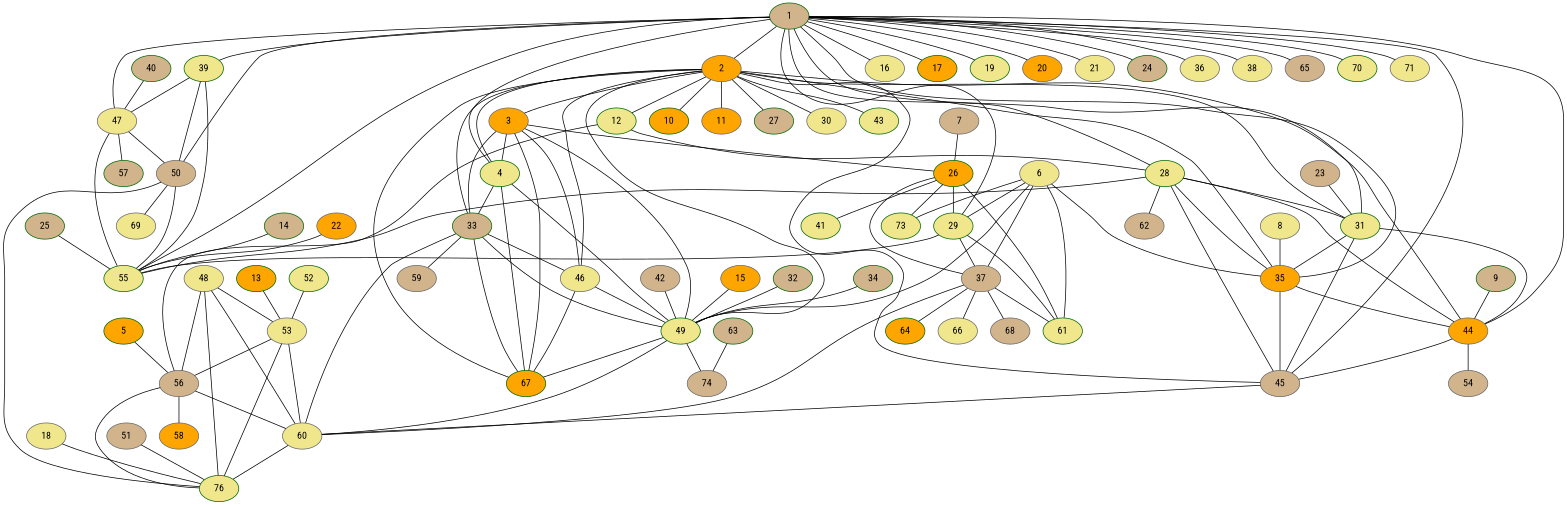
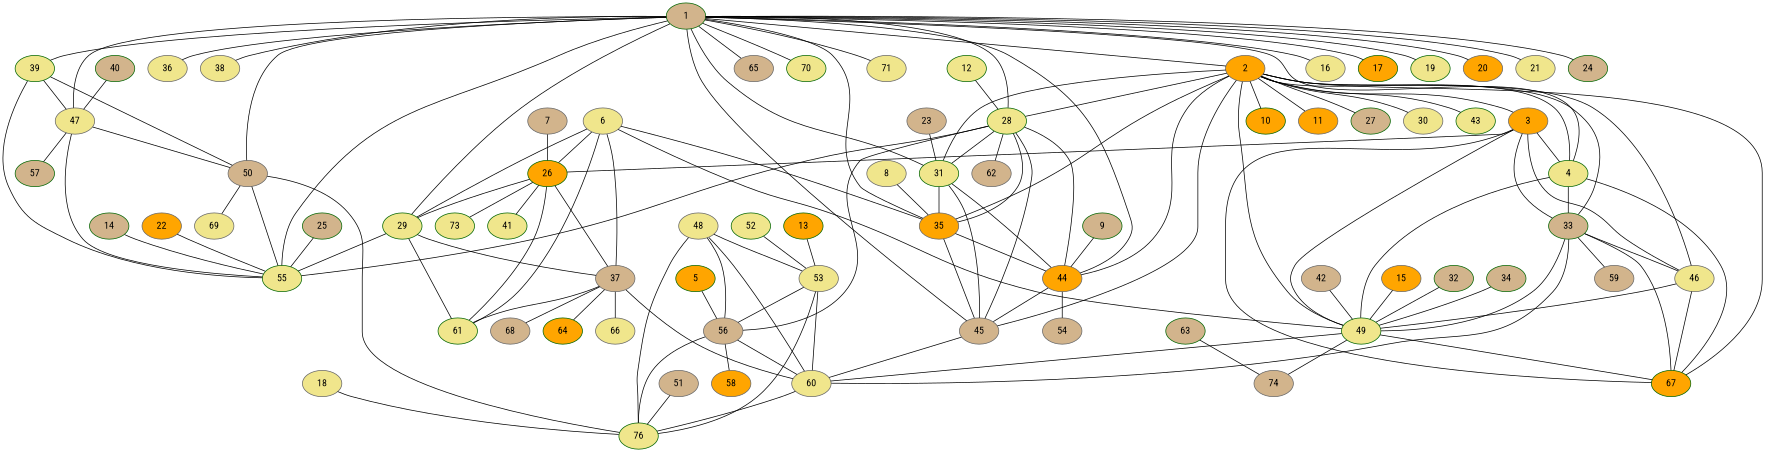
(669, 95) -> (1126, 95)
(966, 198) -> (575, 147)
(386, 228) -> (848, 206)
